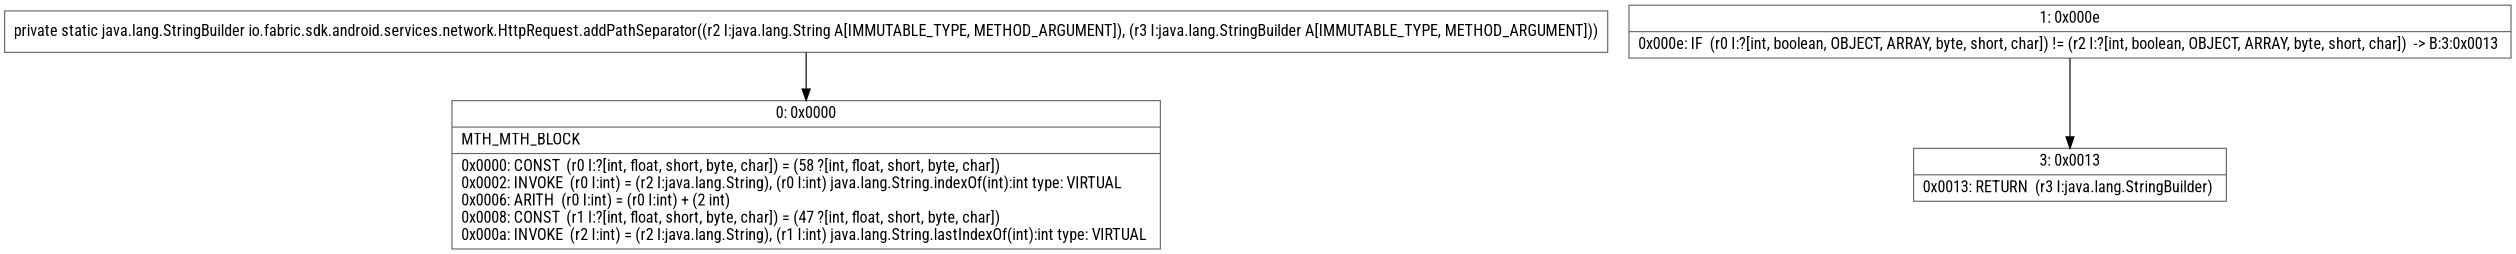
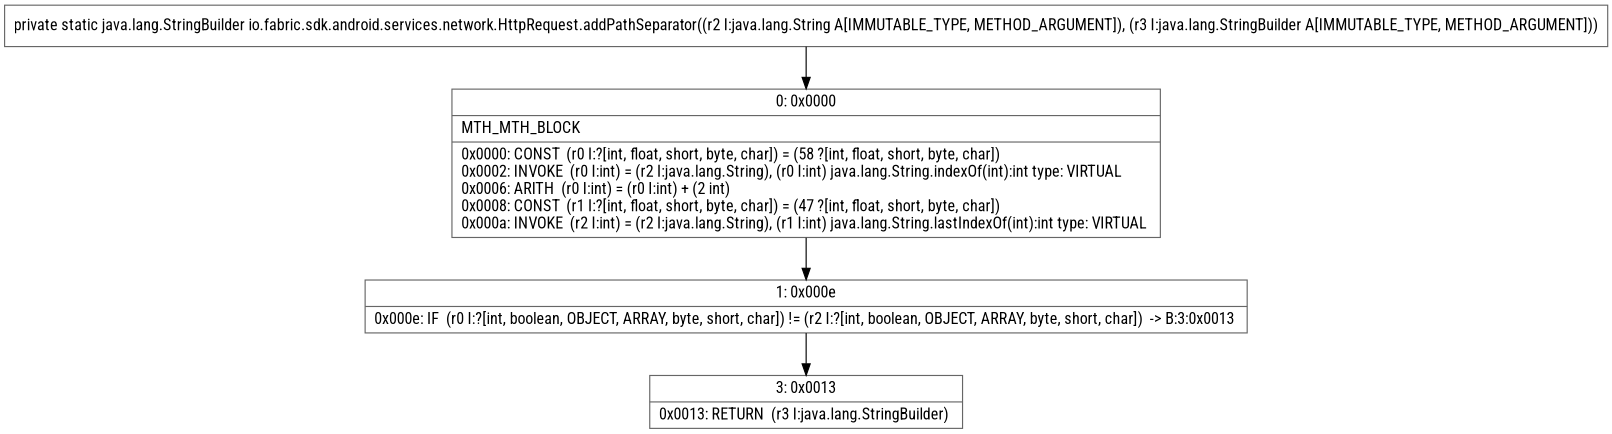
none -> (806, 253)
